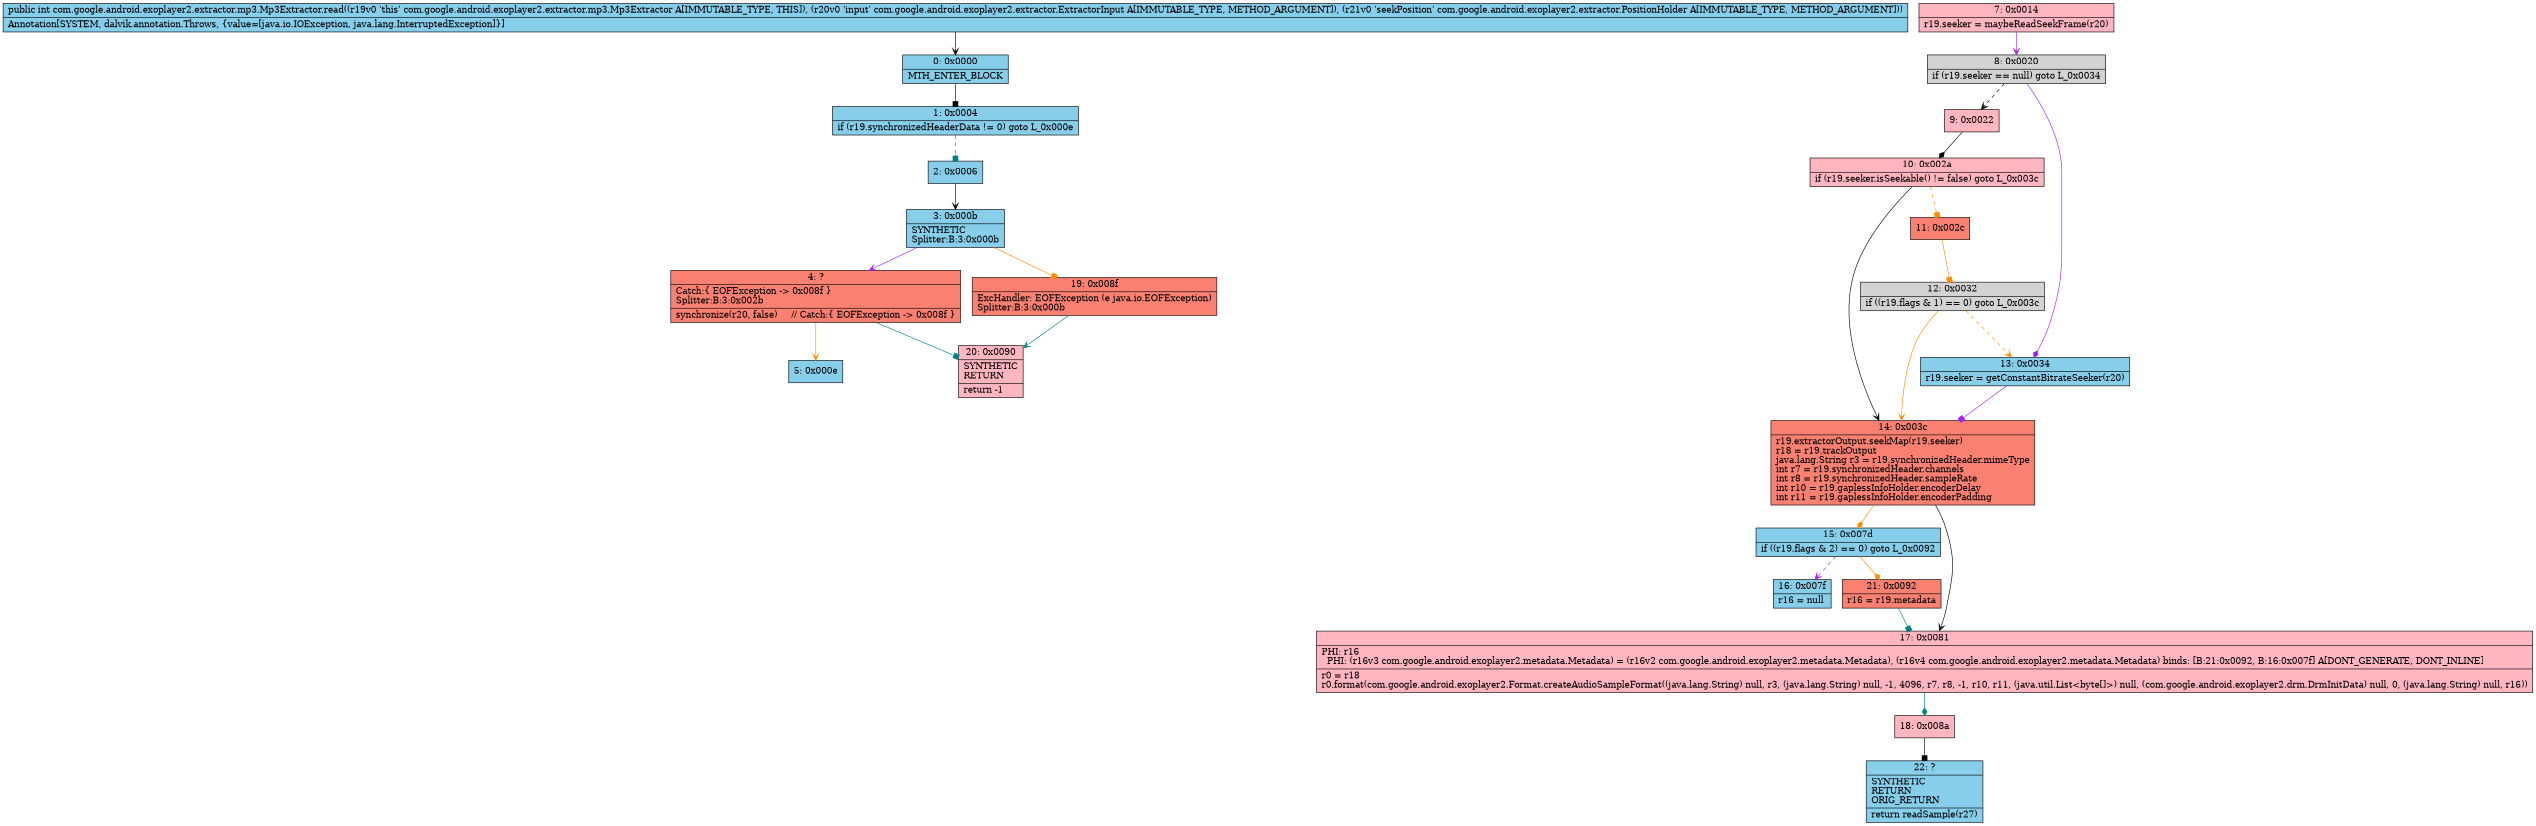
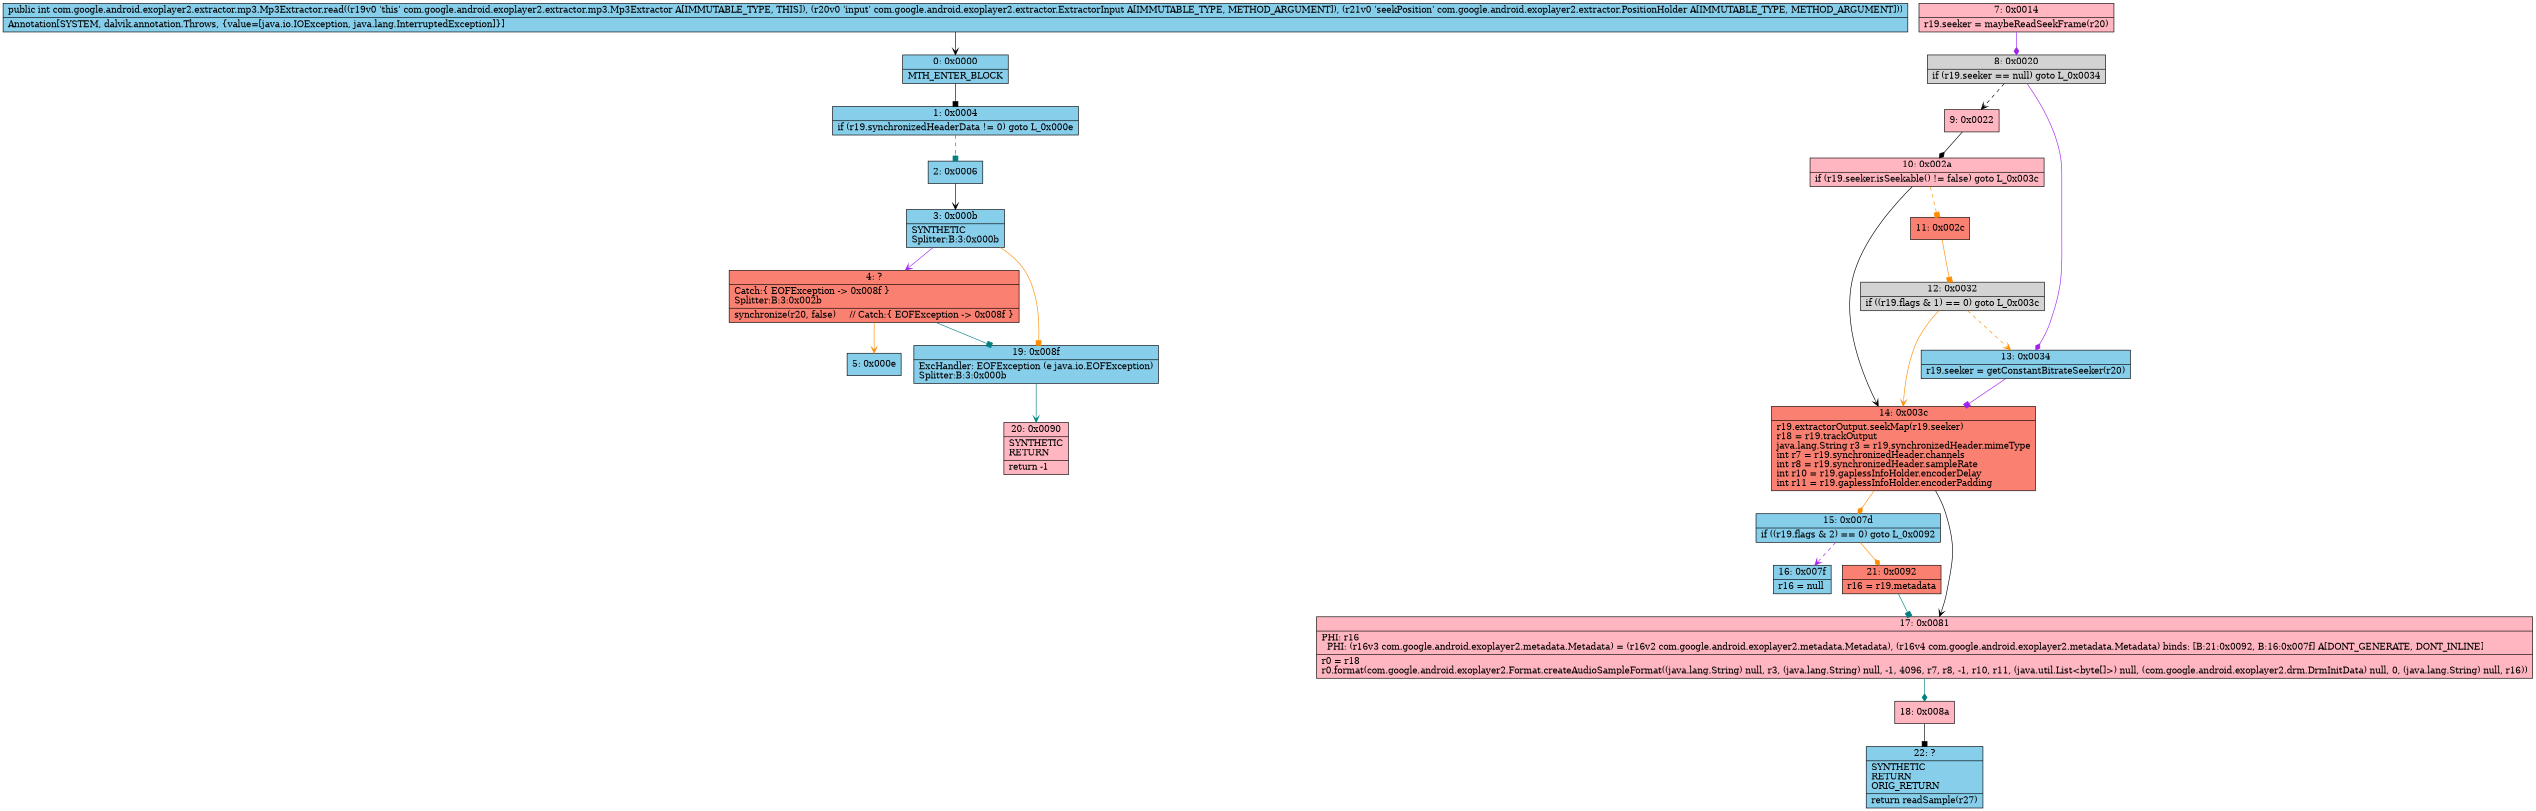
(2016, 40) -> (2016, 40)
(1095, 296) -> (1036, 364)
(914, 339) -> (961, 333)
